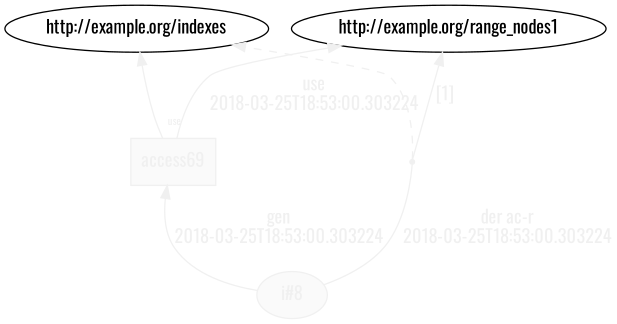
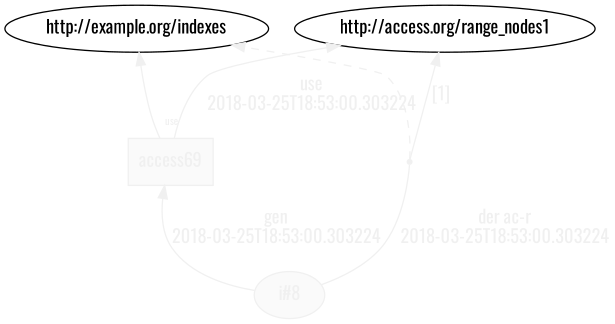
(449, 29) -> (445, 29)
